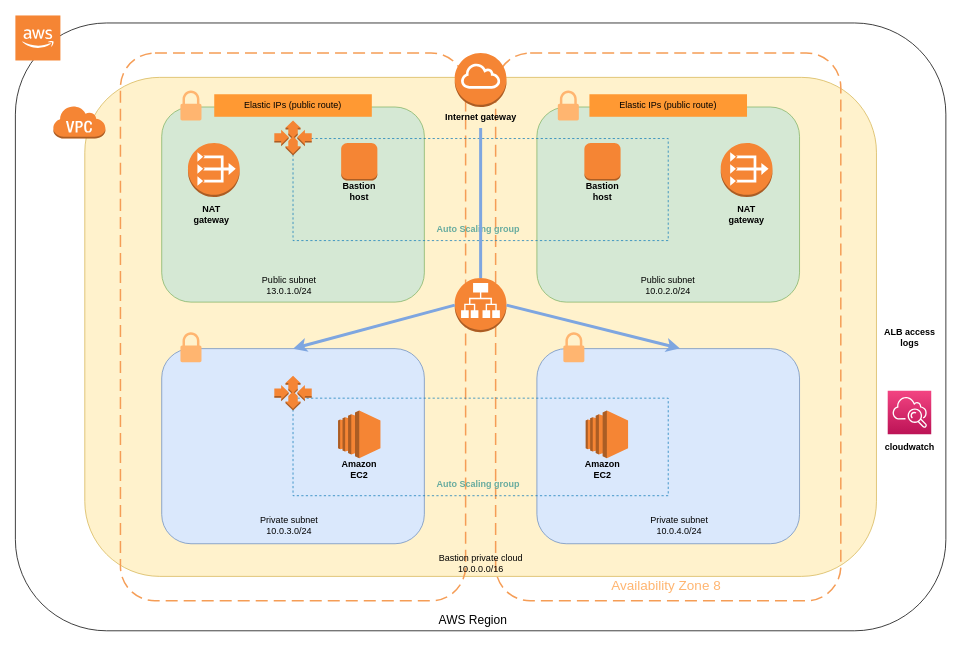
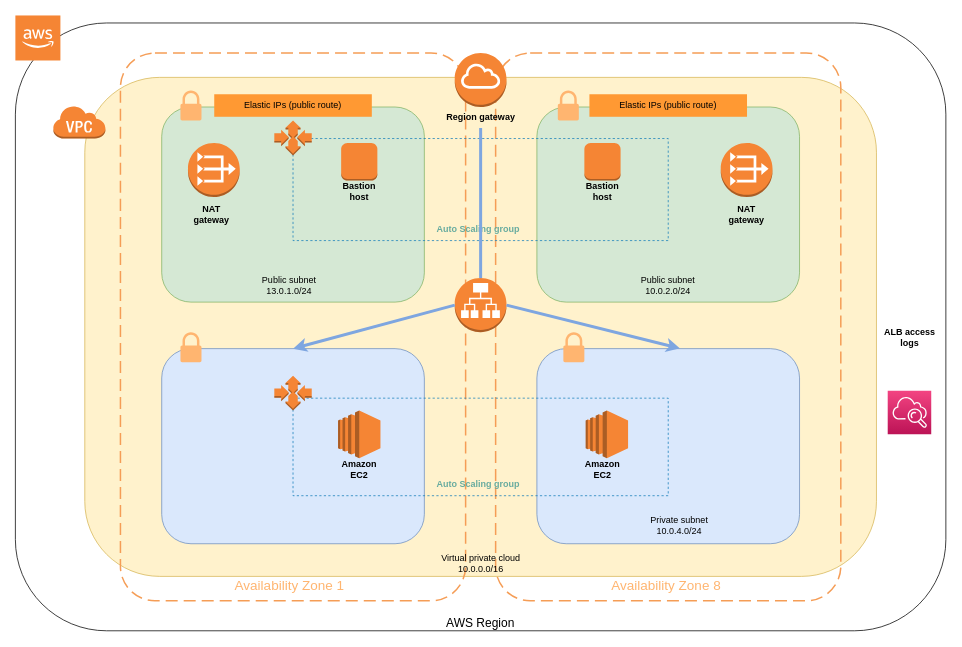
(481, 117) -> (481, 117)
(909, 447) -> none
(289, 525) -> none
(481, 563) -> (481, 563)
none -> (289, 585)
(473, 619) -> (480, 623)
